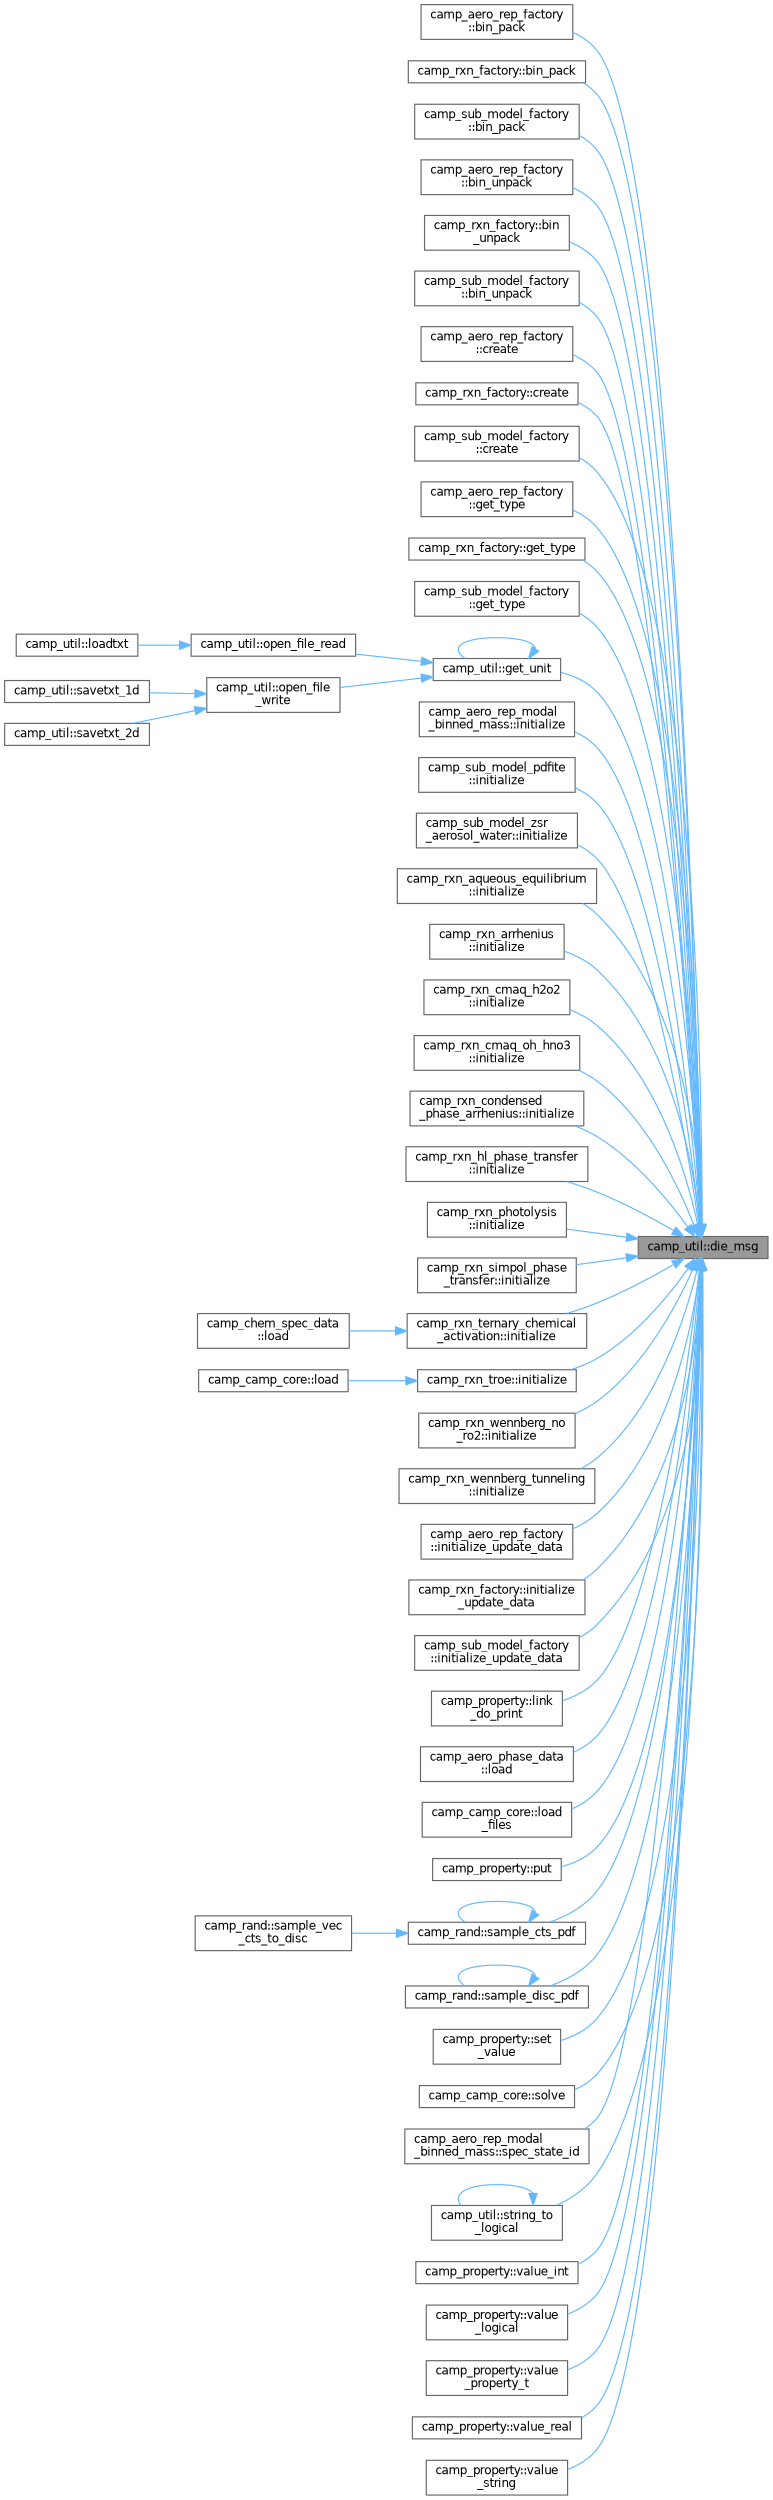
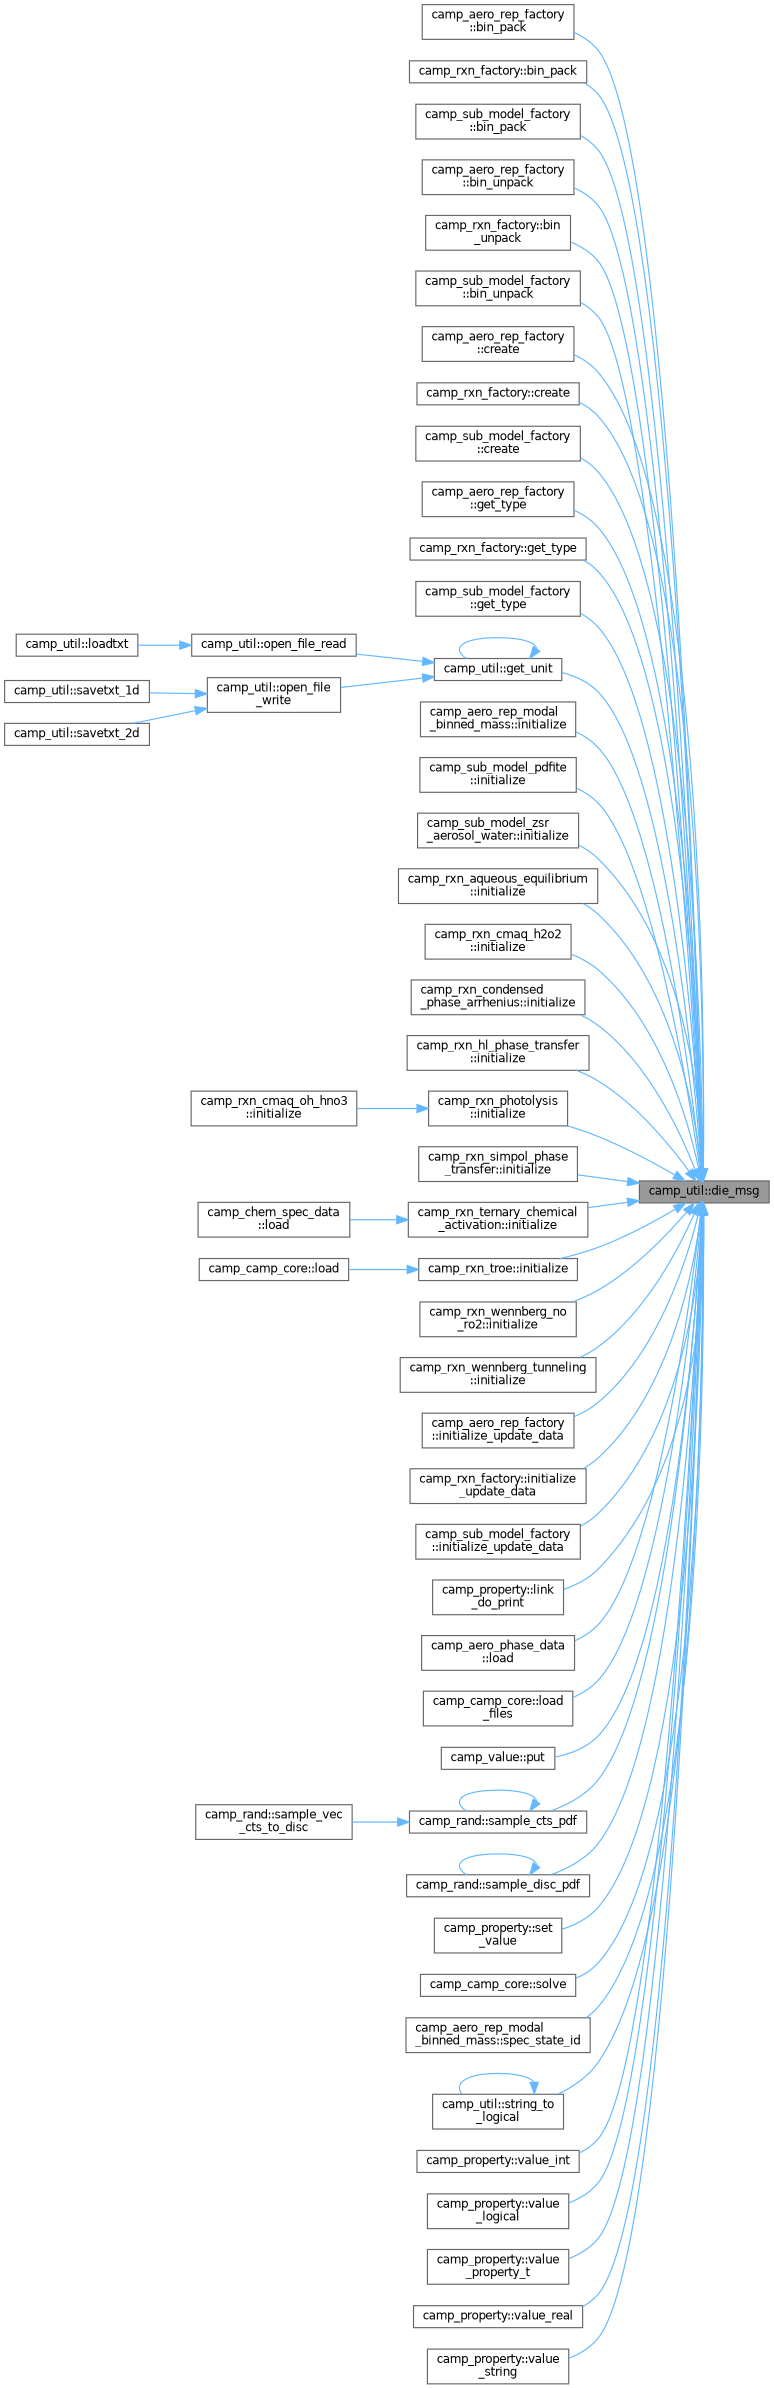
(497, 942) -> none
(649, 1138) -> (387, 1109)
(497, 1870) -> (498, 1758)
